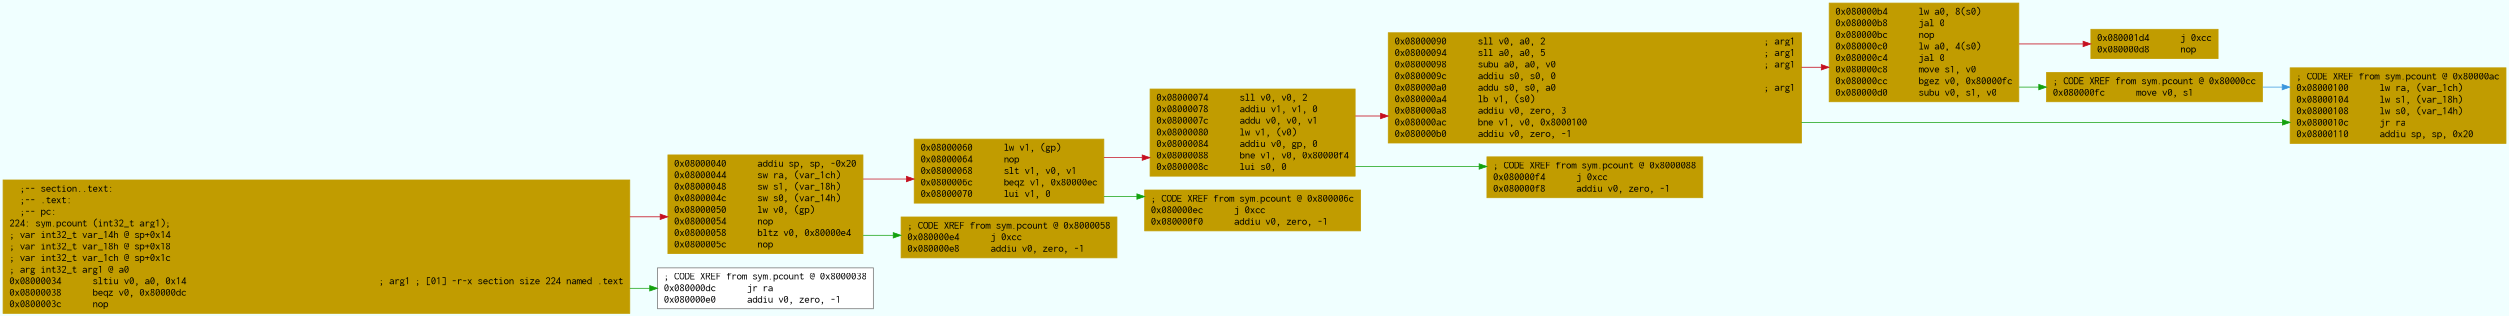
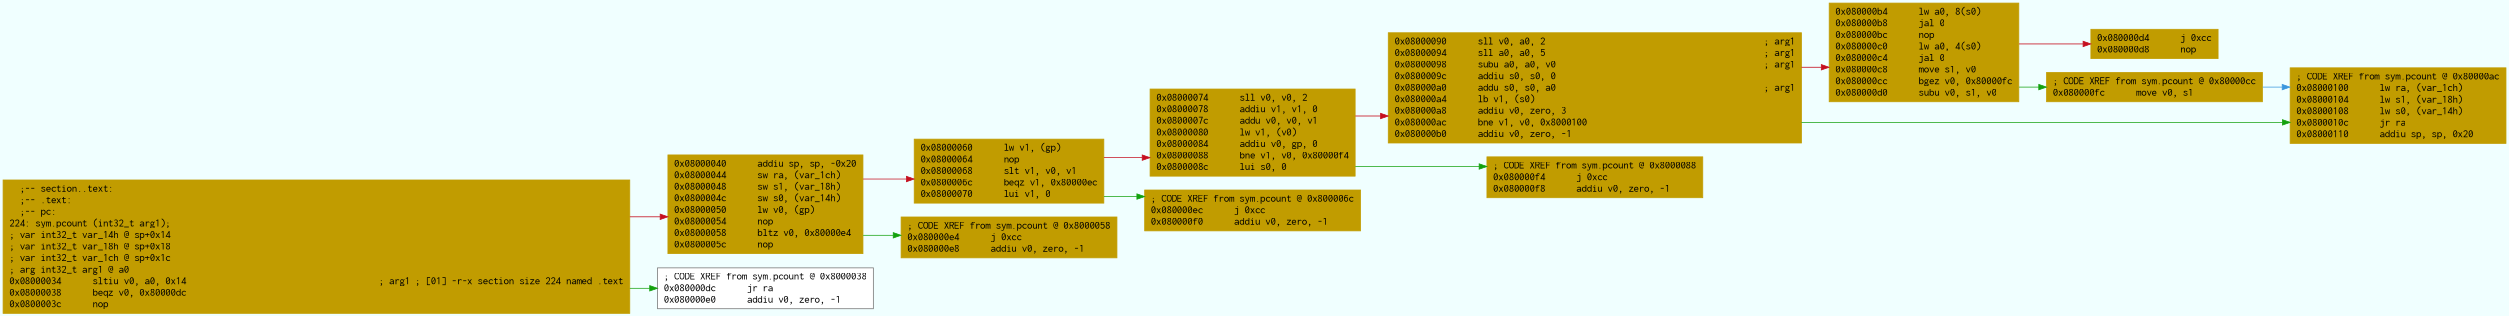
(2154, 44) -> (2154, 44)
